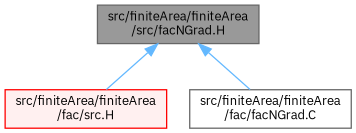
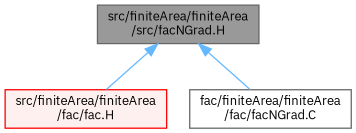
(86, 109) -> (86, 109)
(270, 109) -> (270, 109)
